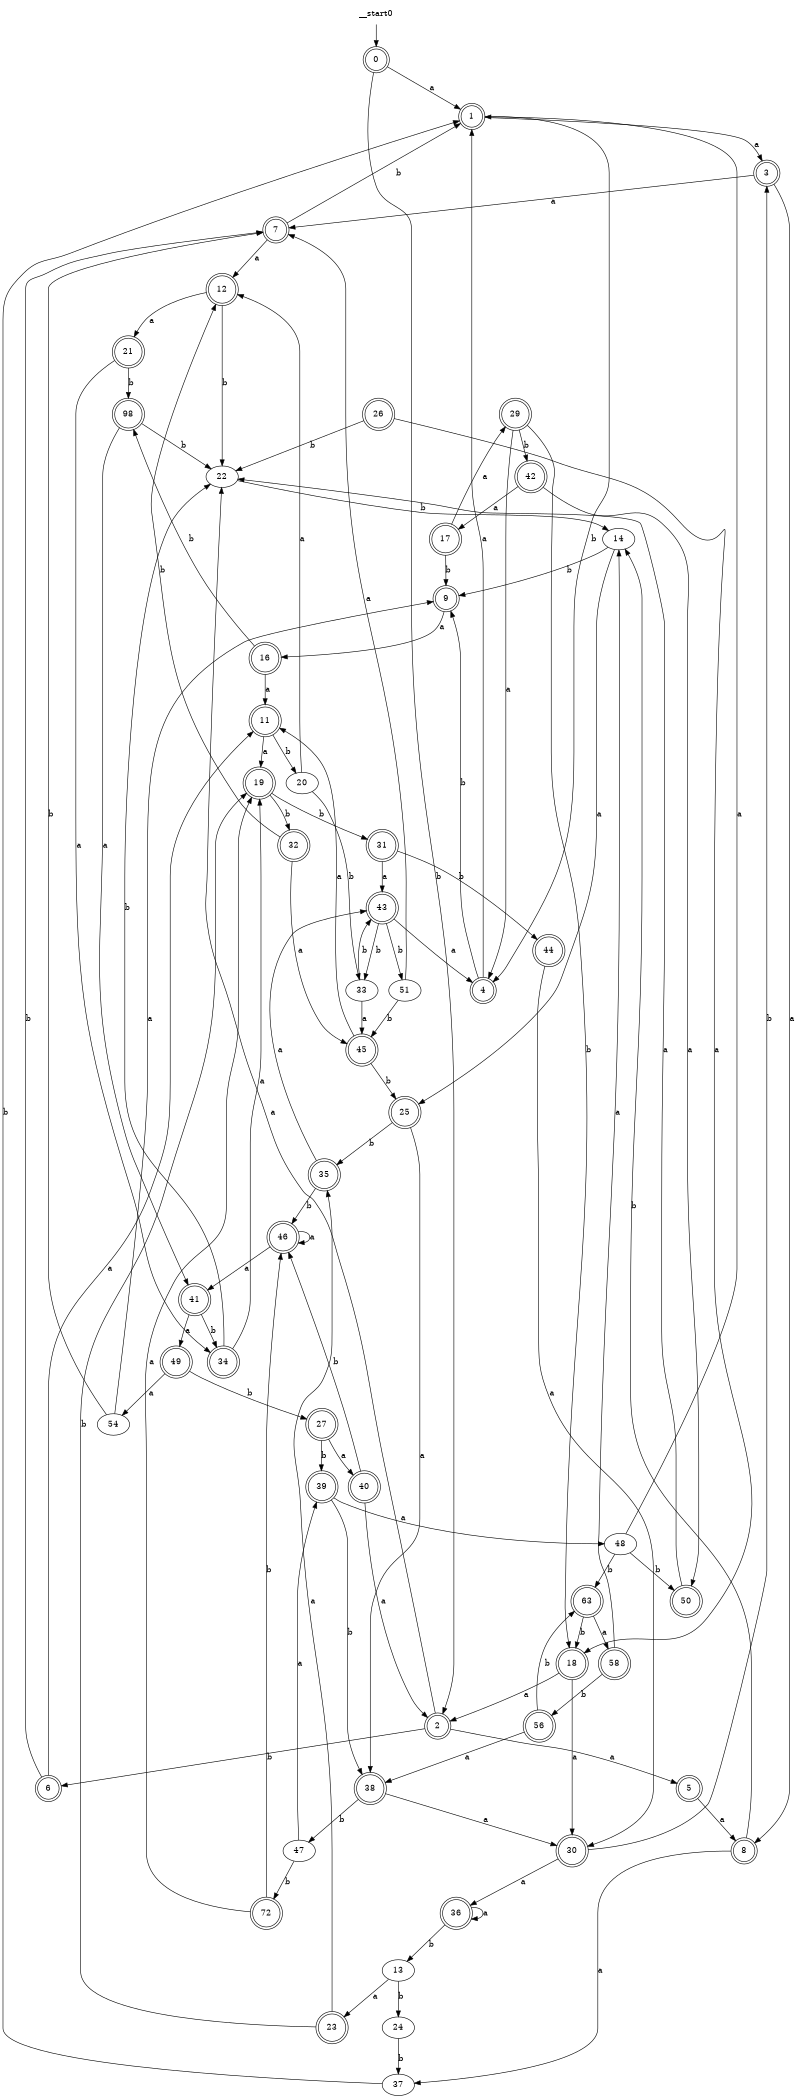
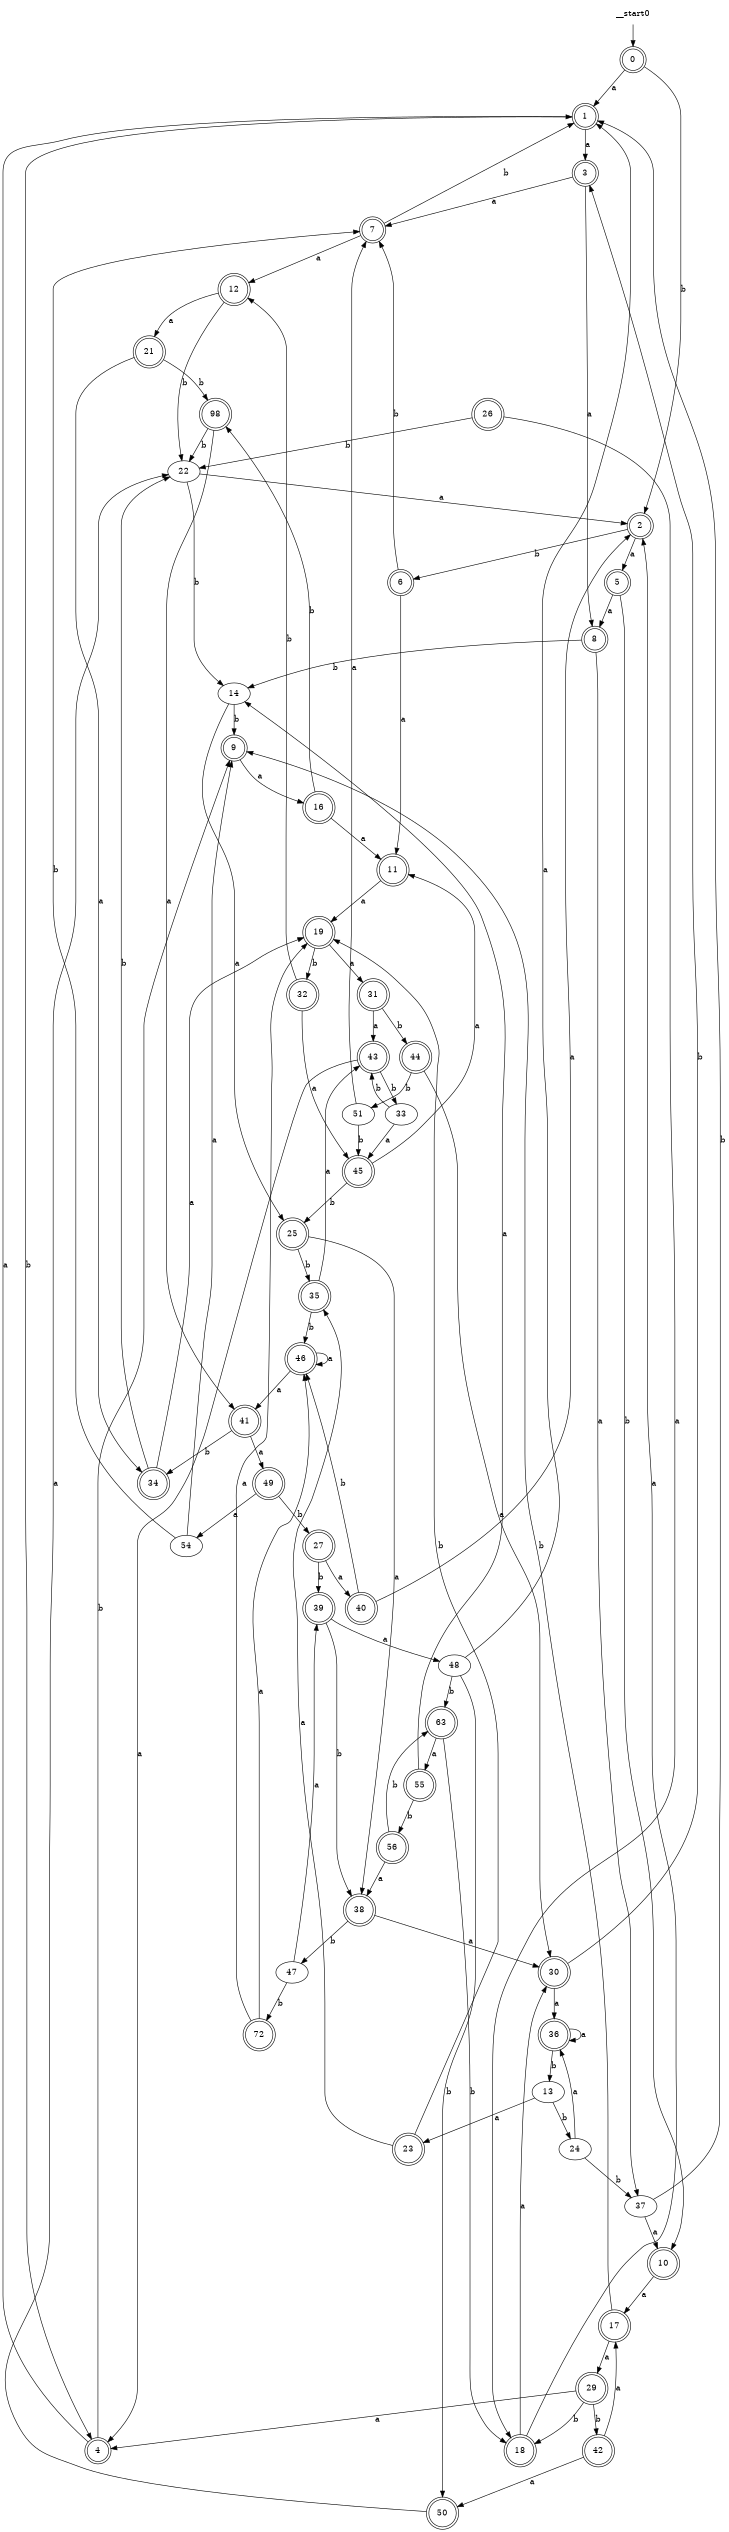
(302, 783) -> none
(322, 814) -> (352, 964)
(393, 949) -> (399, 1094)
(265, 1114) -> (410, 498)
(269, 1570) -> (261, 1692)
(615, 1664) -> (420, 1785)
none -> (572, 2096)
none -> (664, 2264)
